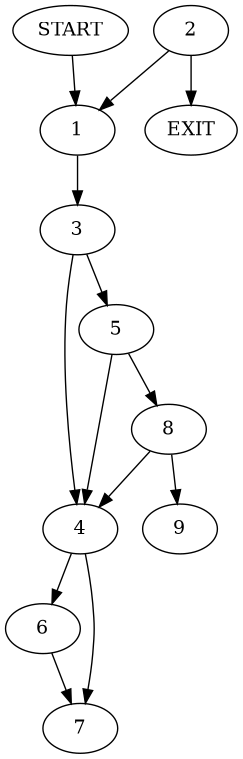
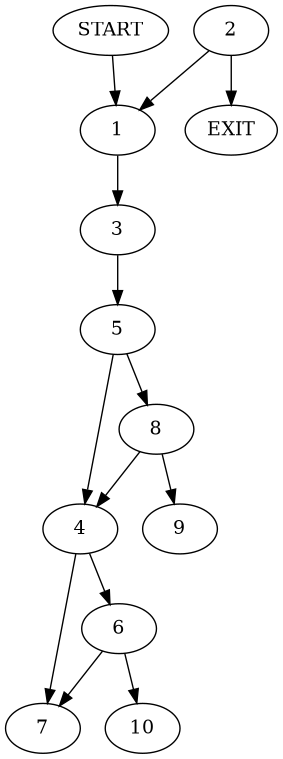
(65, 373) -> none
none -> (143, 728)
